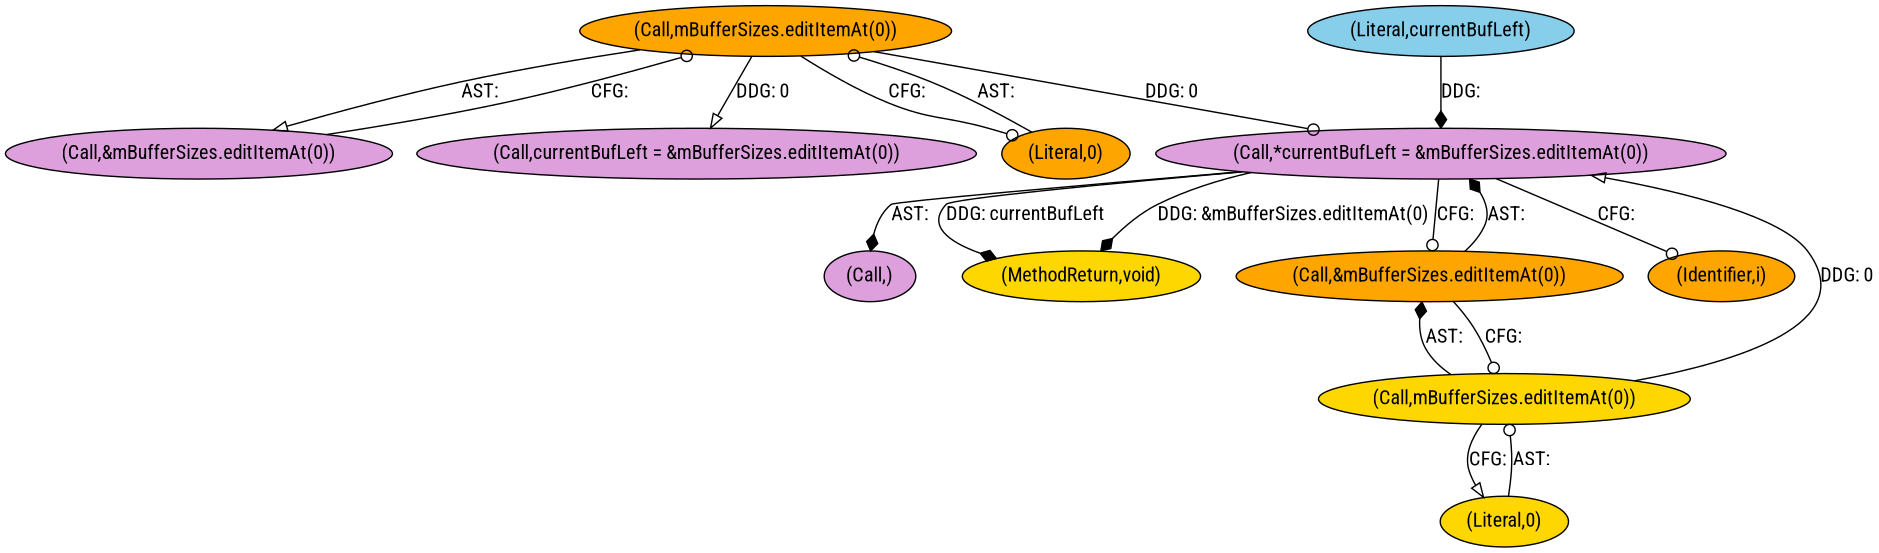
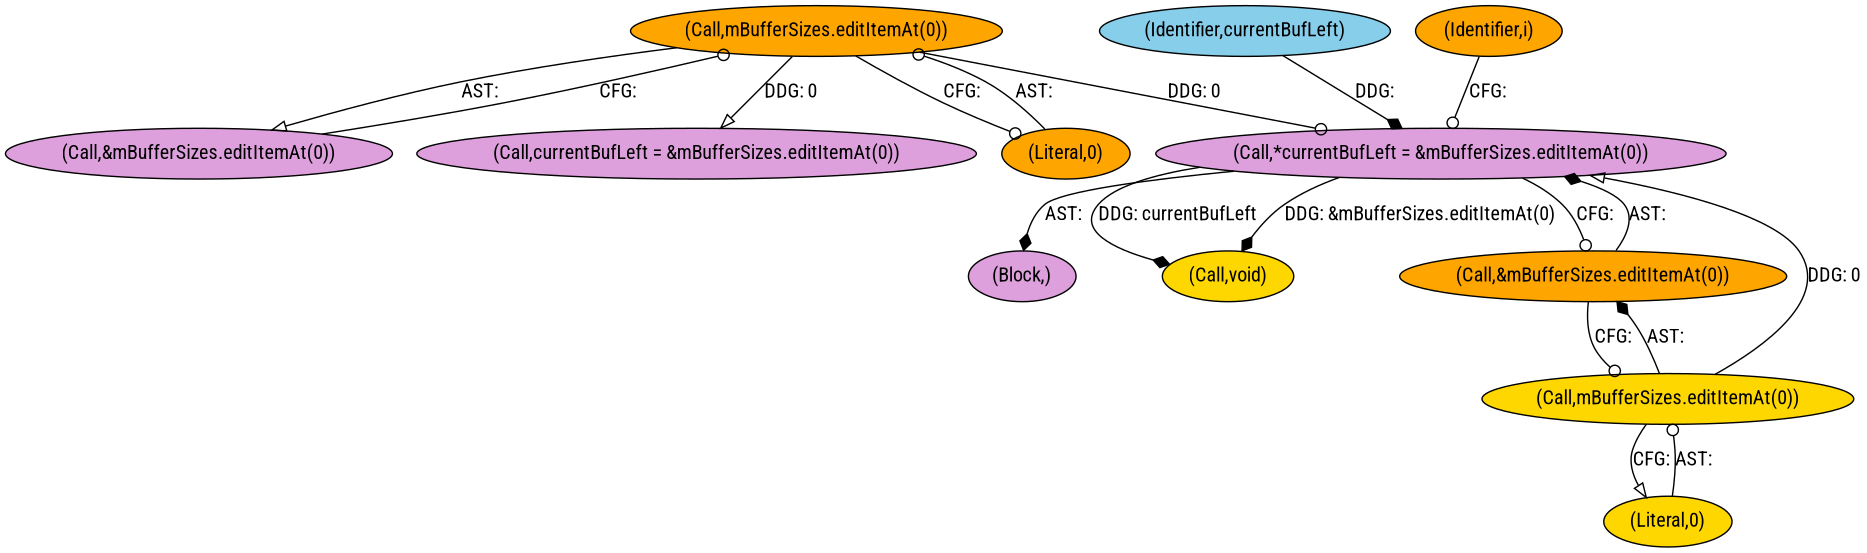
(1441, 31) -> (1245, 31)
(1581, 215) -> (1467, 87)
(870, 276) -> (1022, 276)
(1081, 276) -> (1228, 276)
